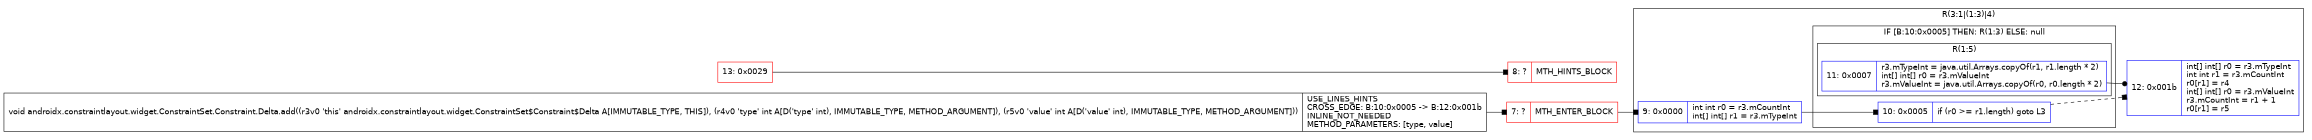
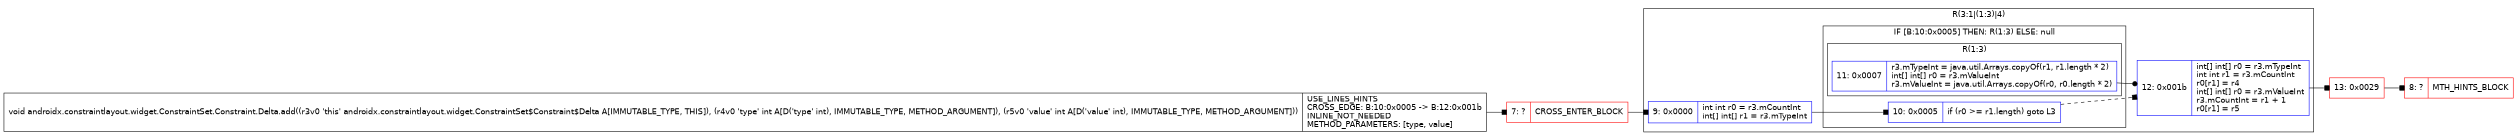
(1964, 50) -> (1974, 50)
none -> (2317, 88)
(1574, 112) -> (1579, 112)
